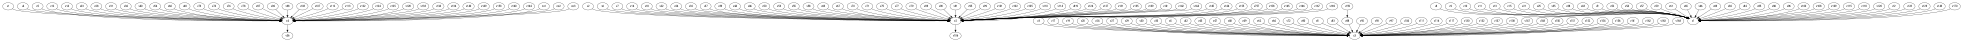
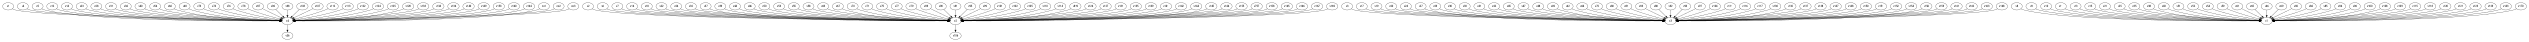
(1642, 6) -> none
(1347, 13) -> (1808, 17)
